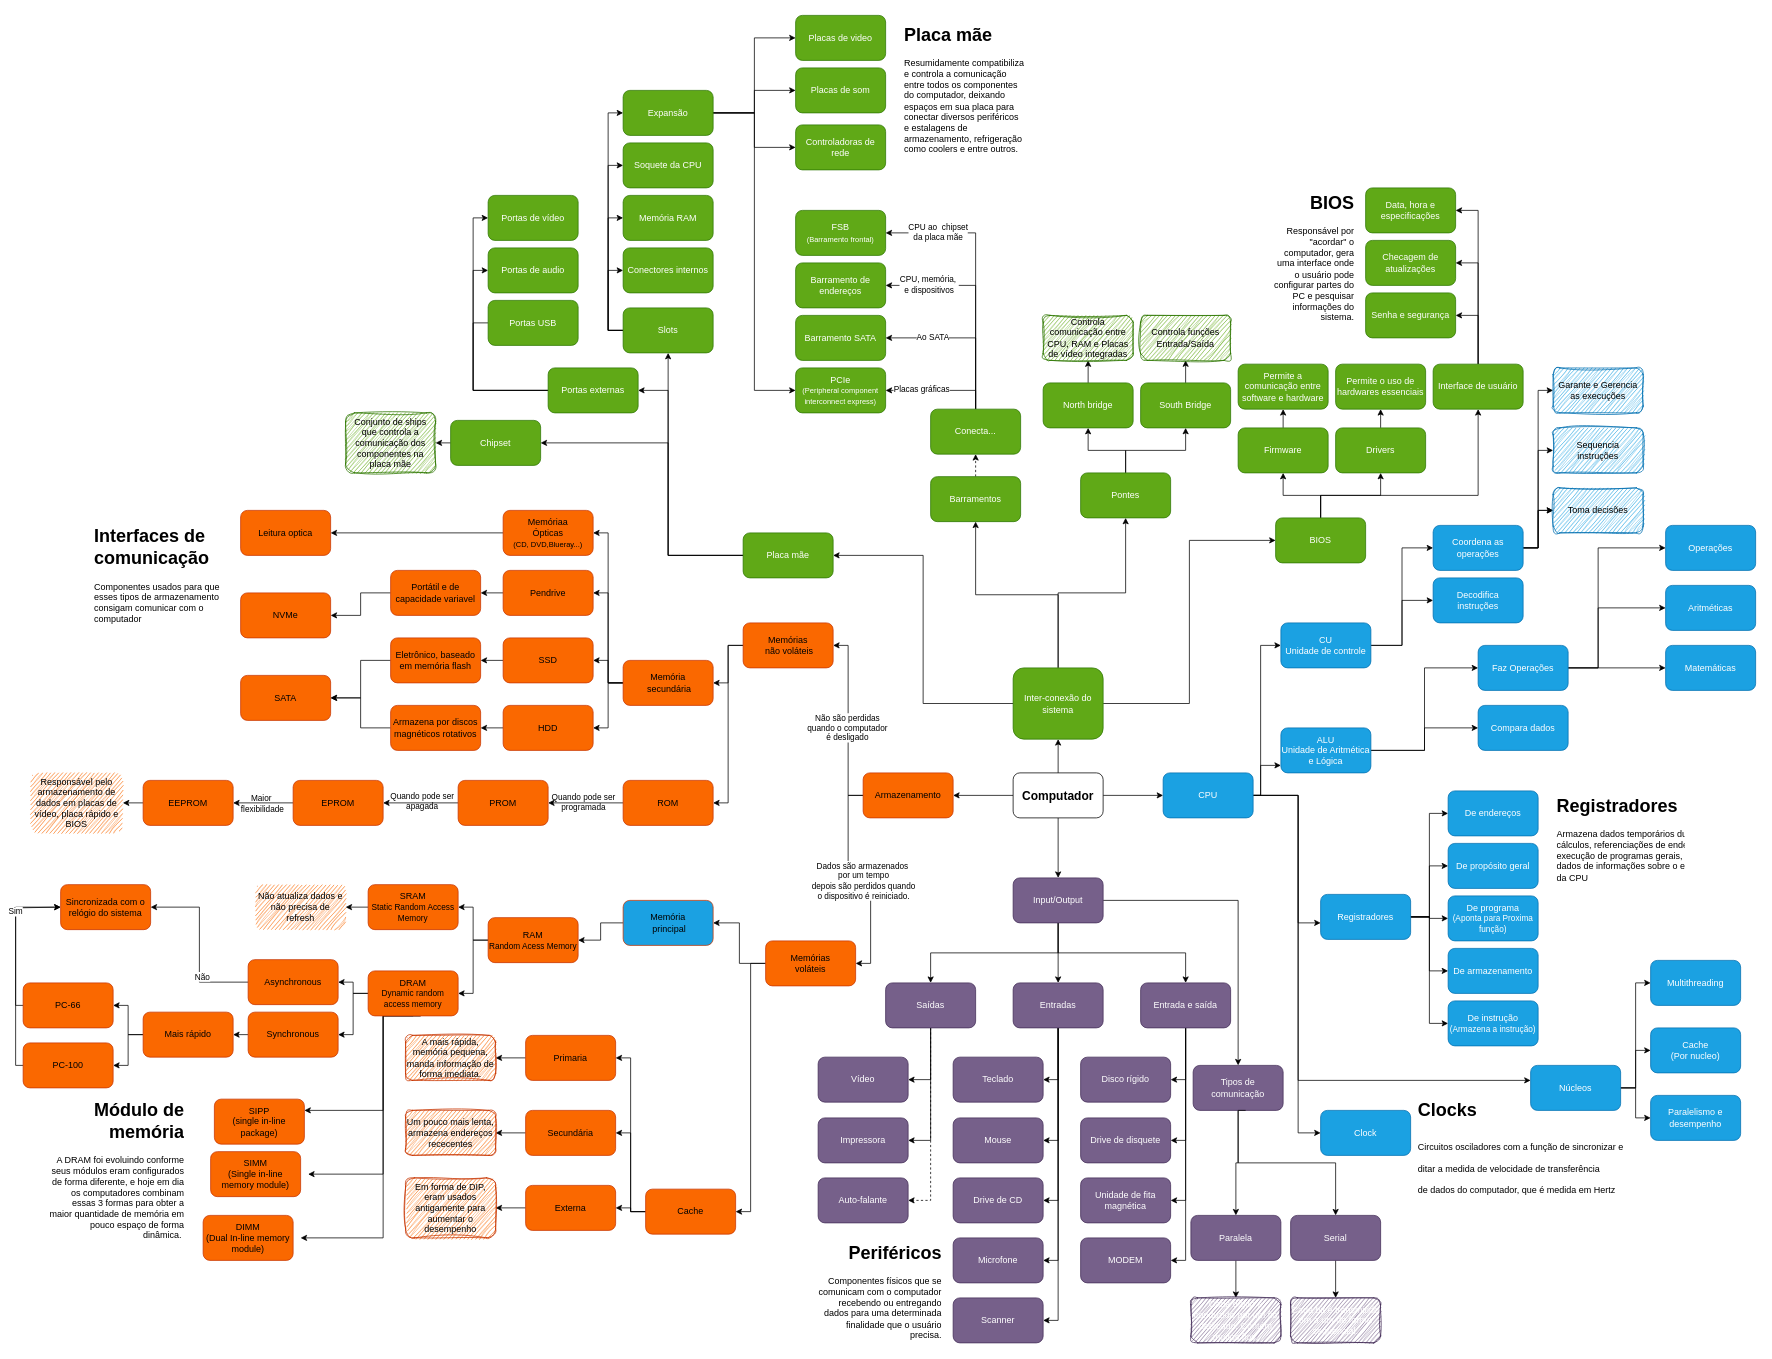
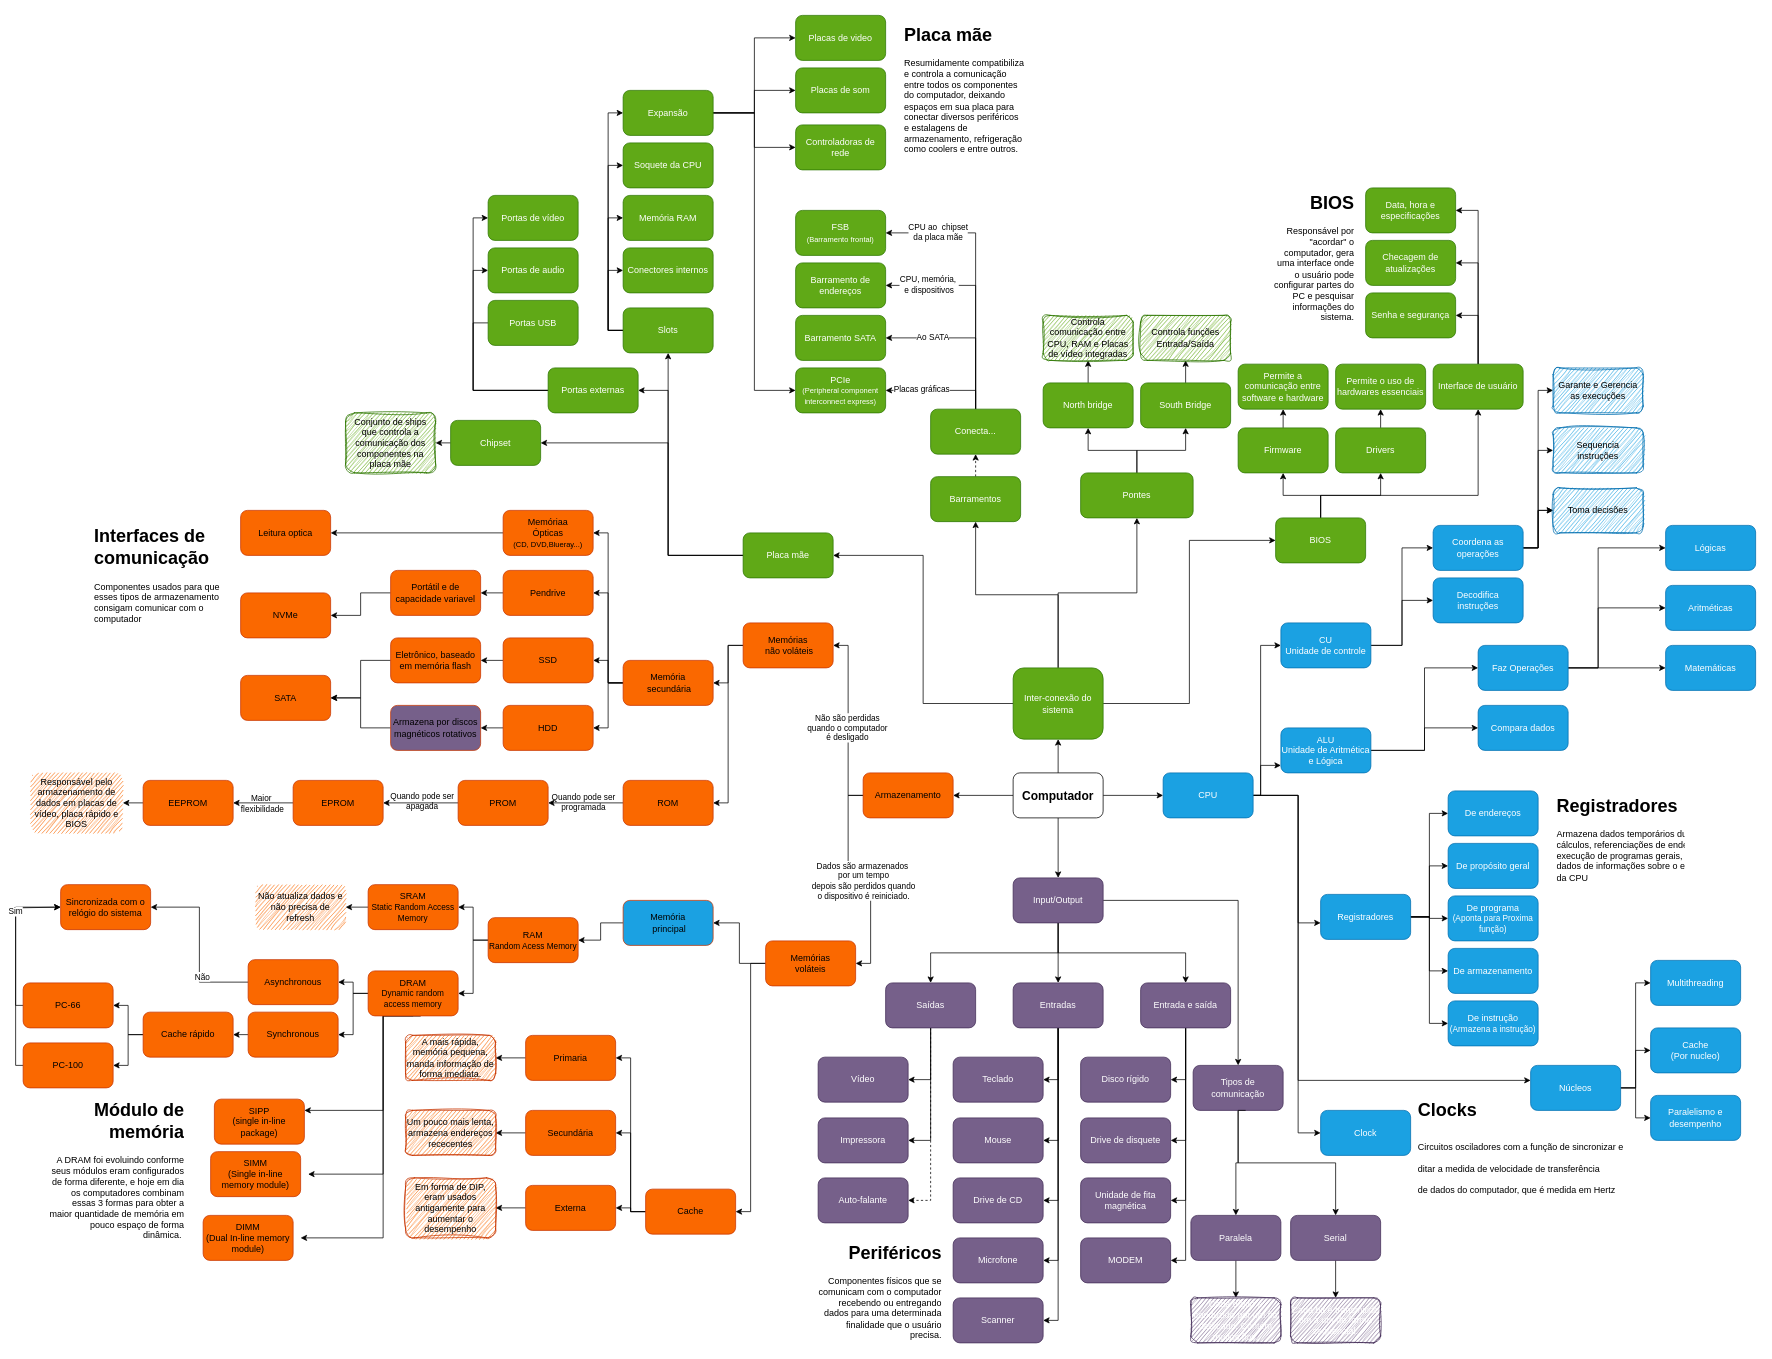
(1125, 495) -> (1137, 495)
(1710, 548) -> (1710, 548)
(435, 728) -> (435, 728)
(188, 1035) -> (188, 1035)
